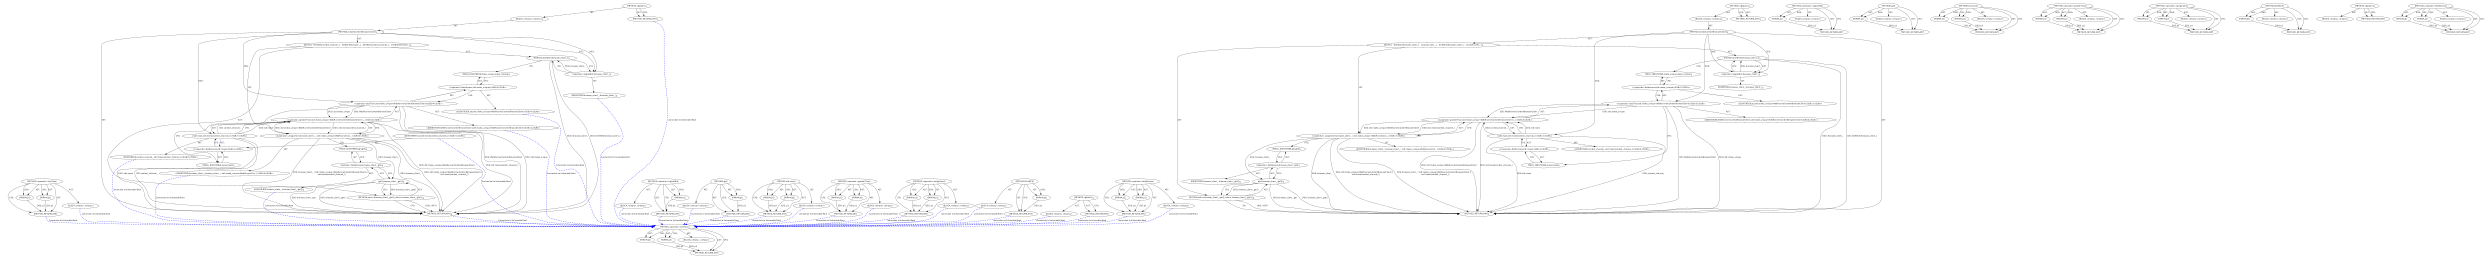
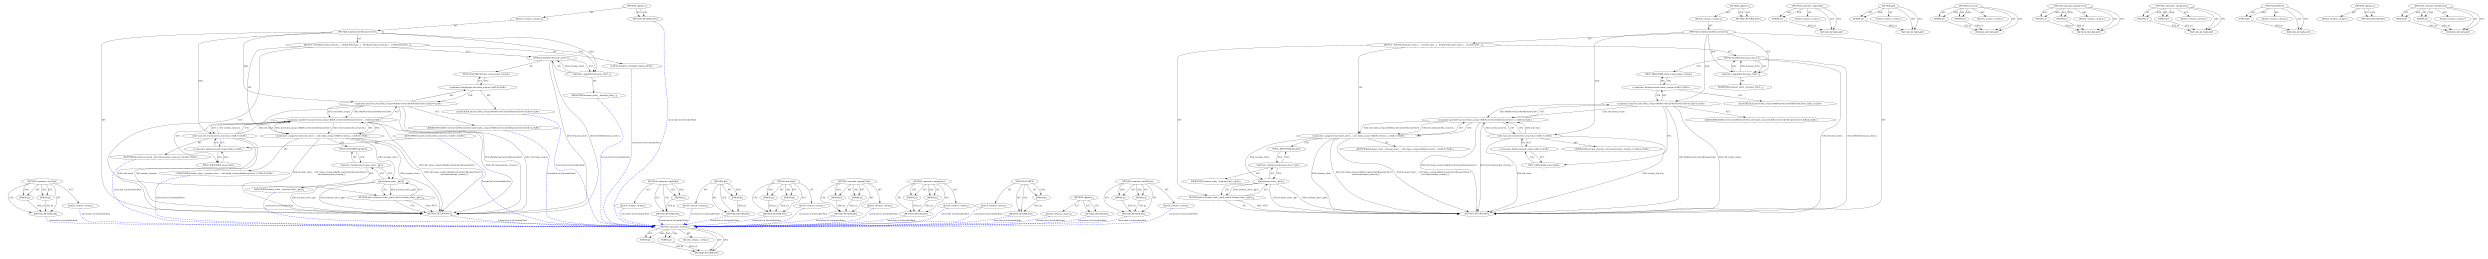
none -> (632, 66)
